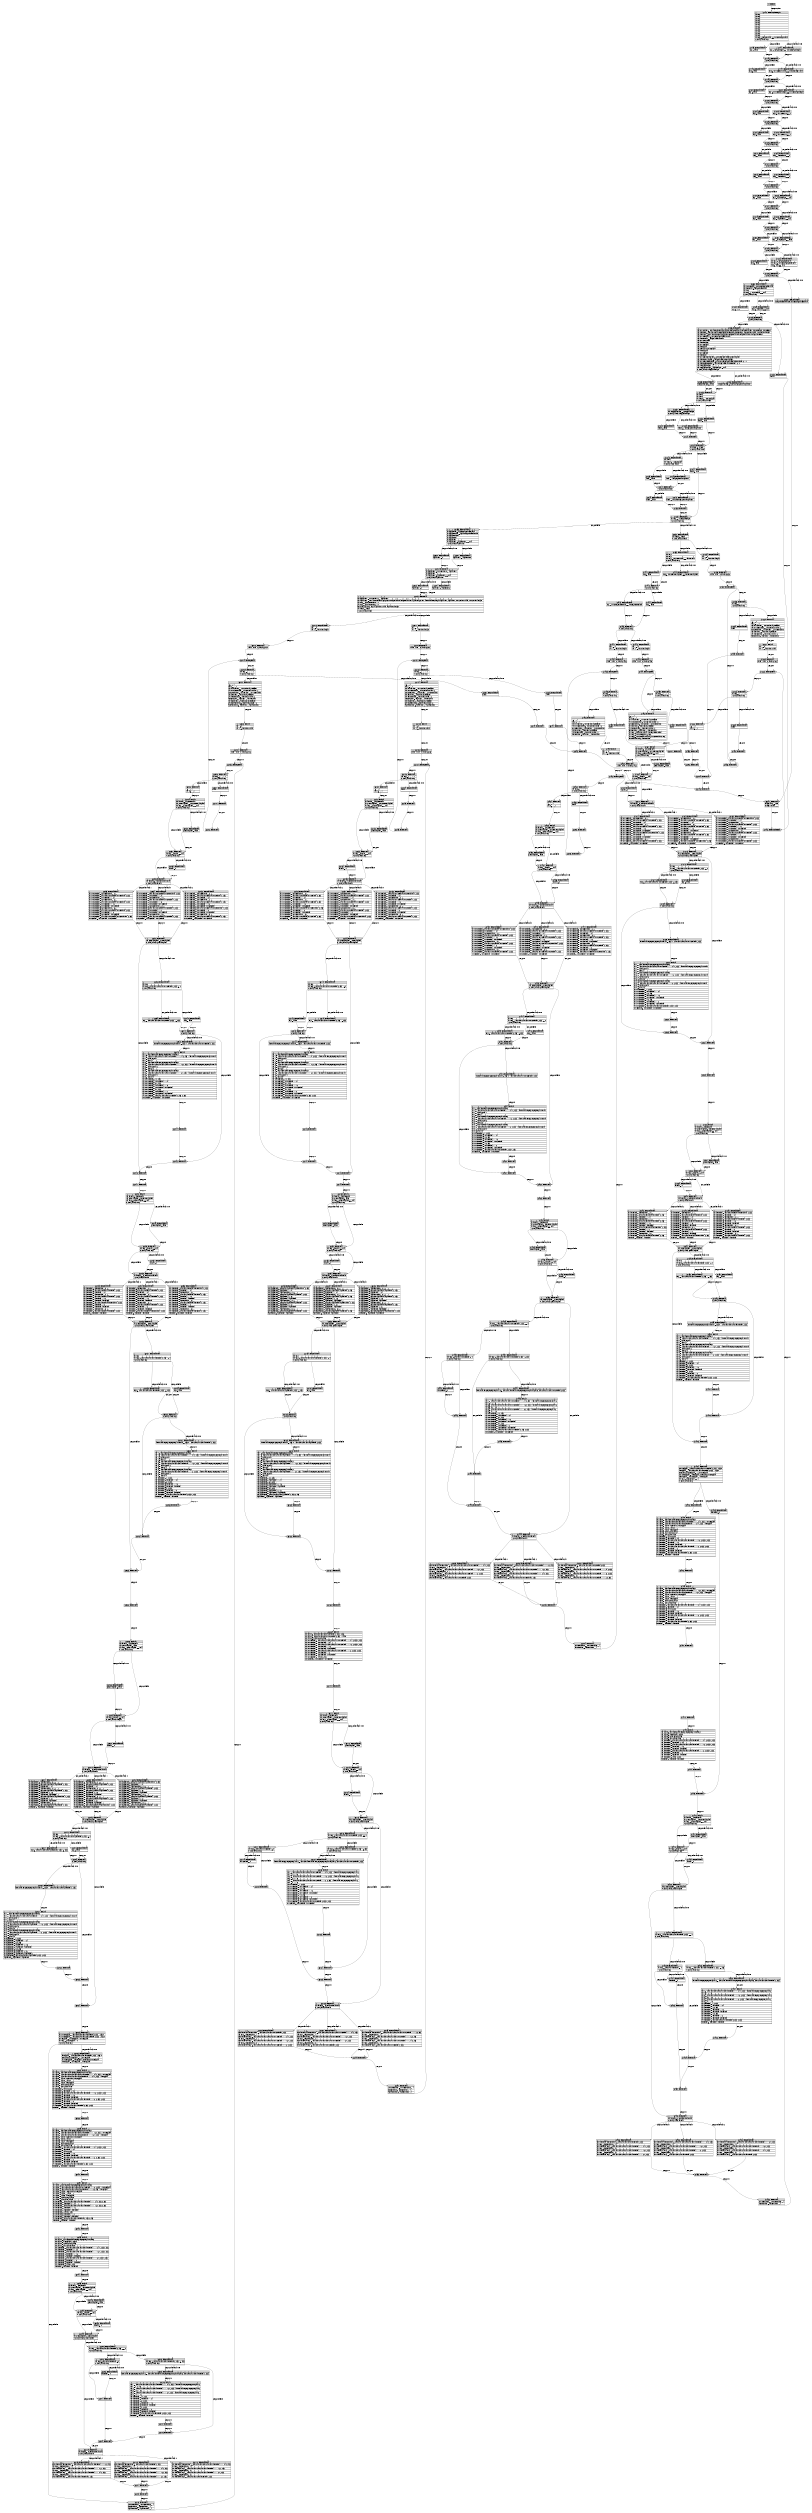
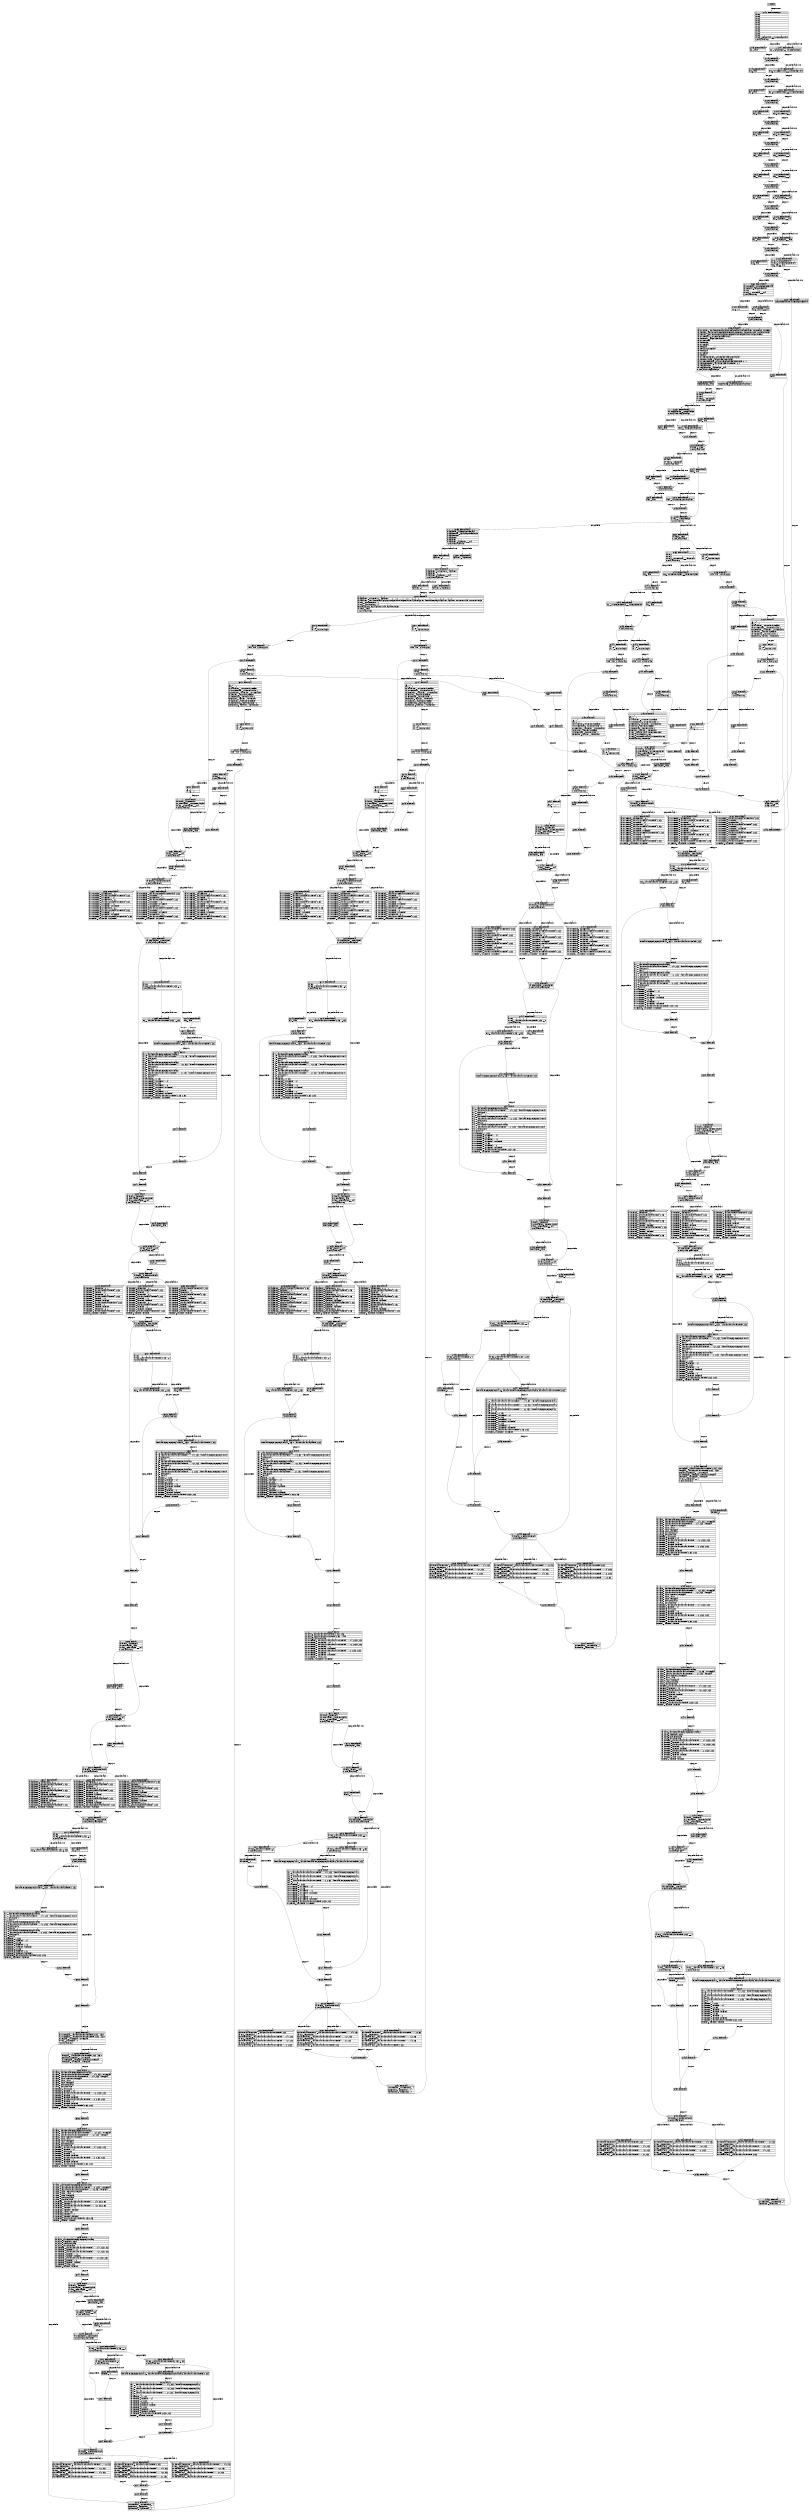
none -> (686, 1686)
(86, 2313) -> (86, 2313)
(93, 2444) -> none
